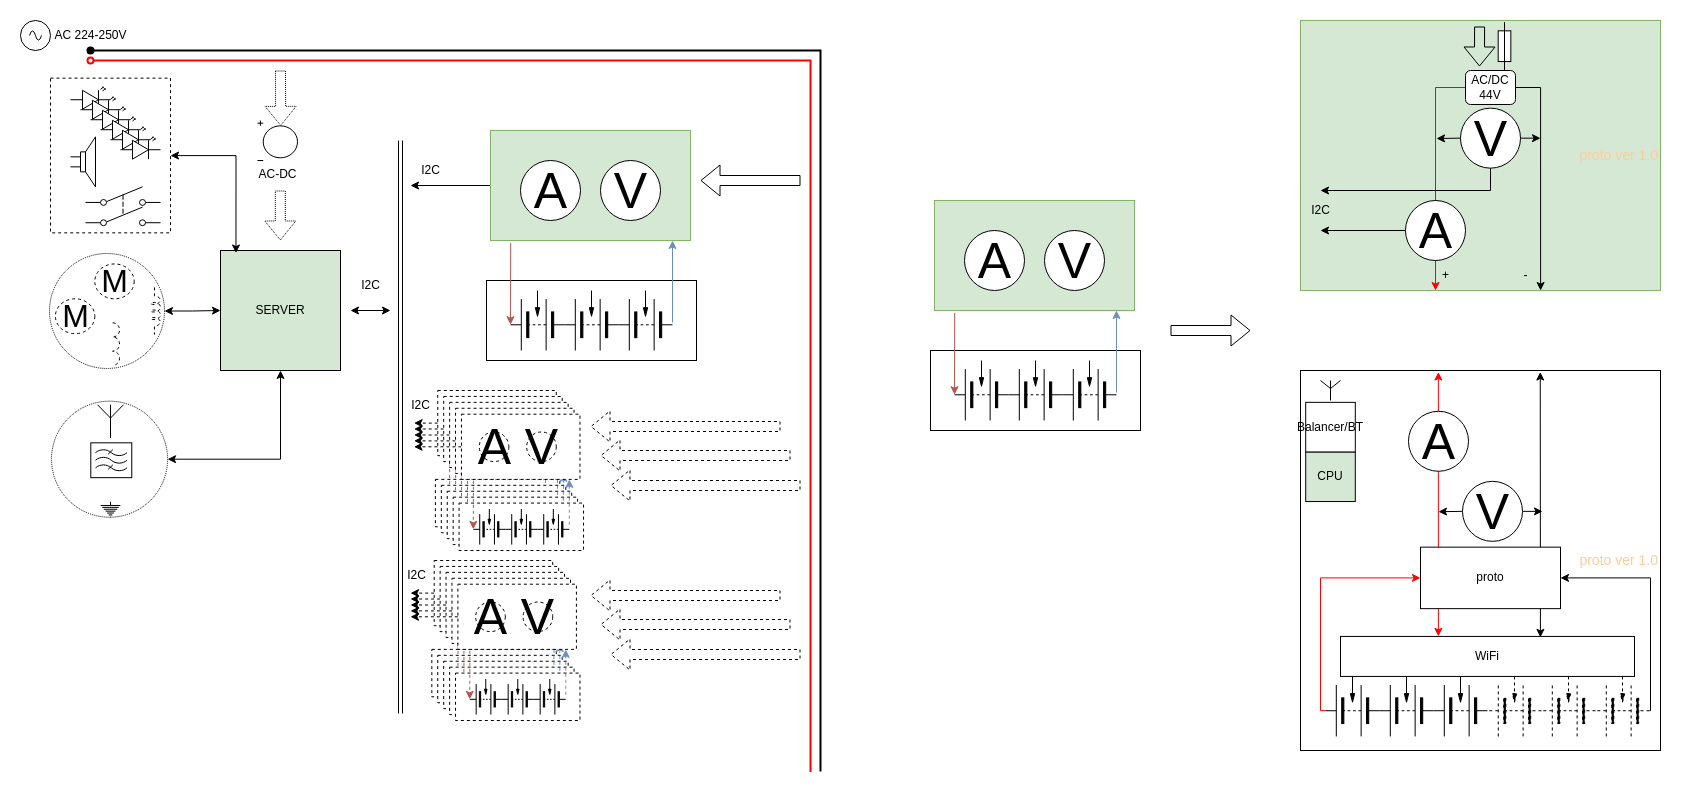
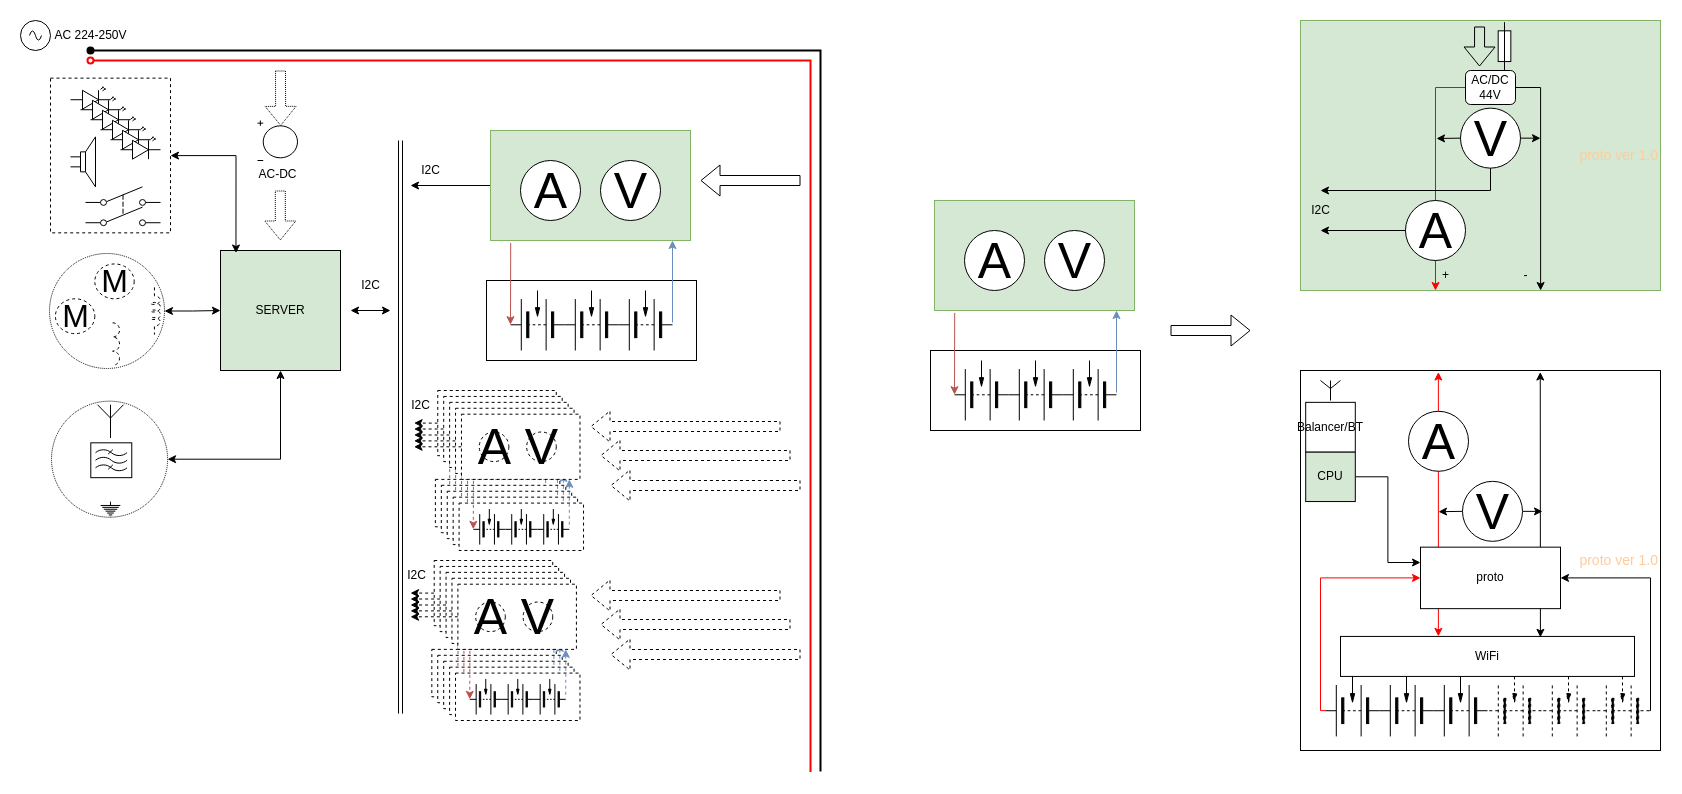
none -> (1388, 516)
